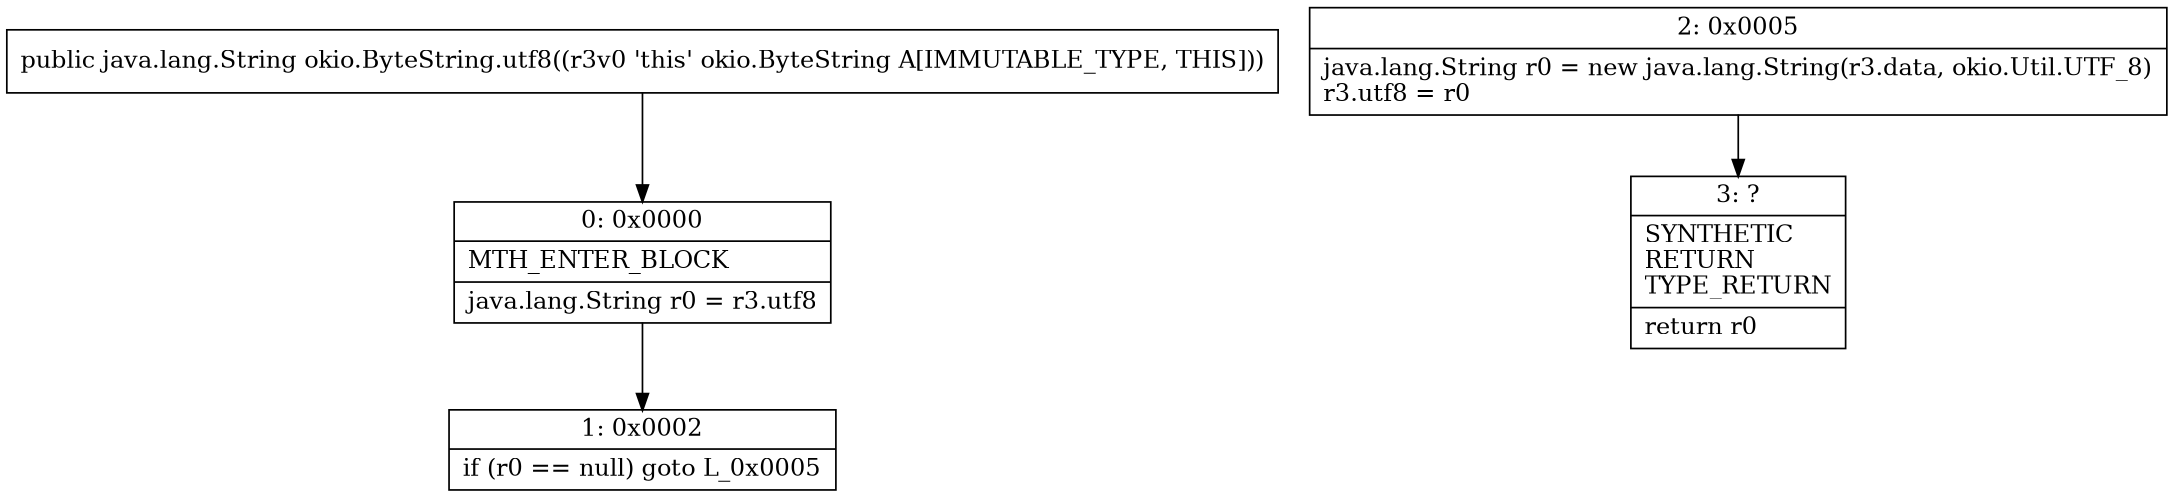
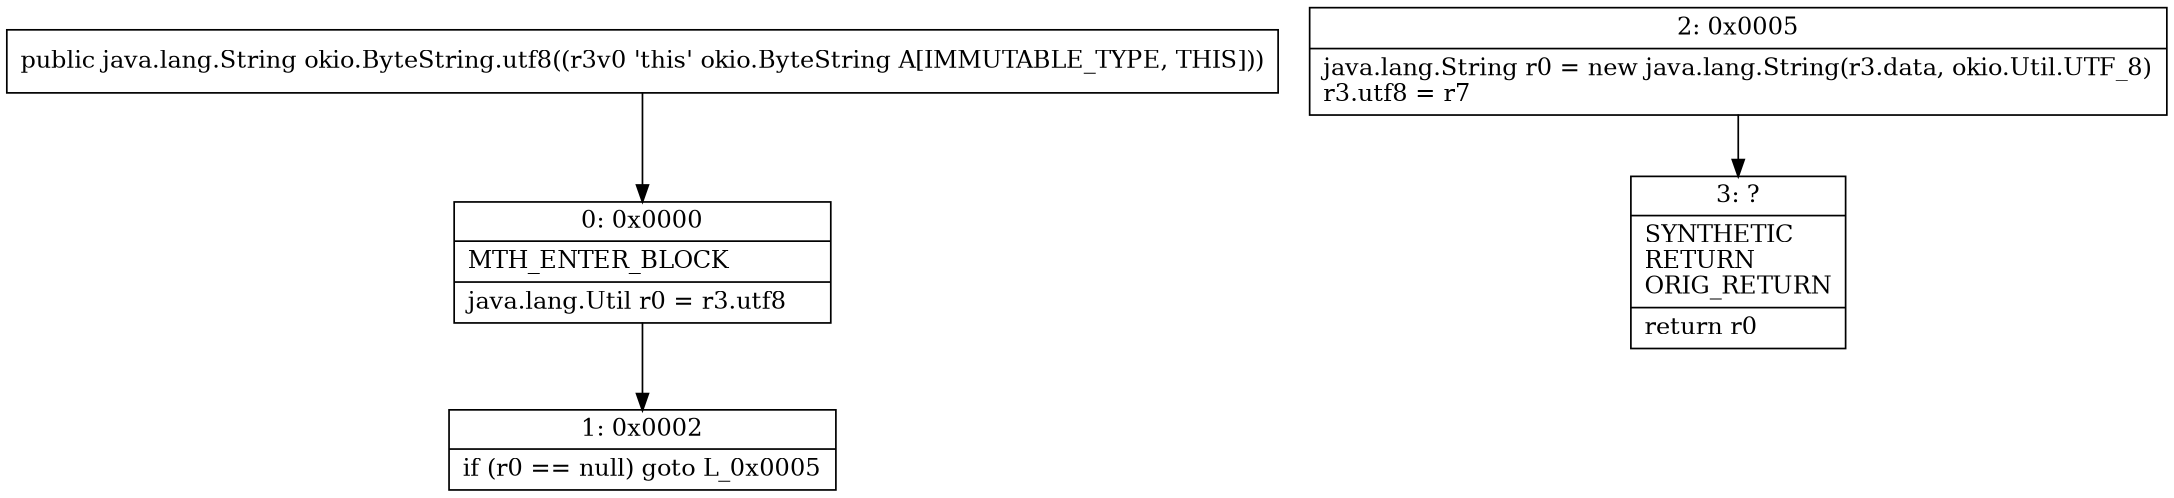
(1397, 94) -> (1397, 94)
(1738, 286) -> (1738, 286)
(642, 302) -> (627, 302)
